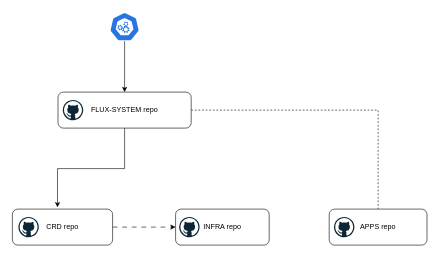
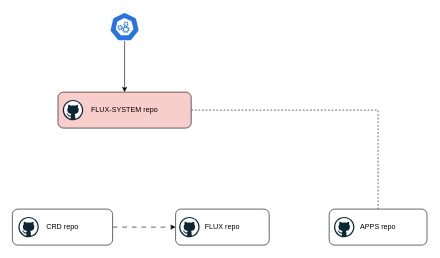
(125, 110) -> (125, 110)
(94, 169) -> none
(222, 227) -> (222, 227)
